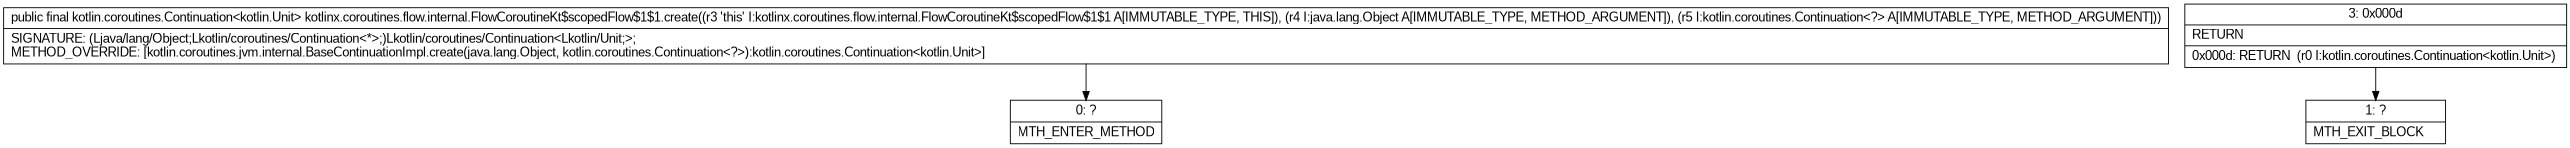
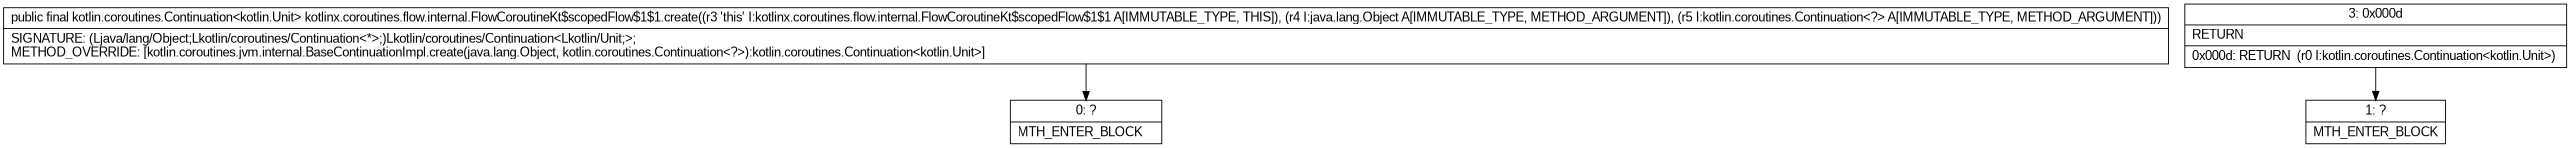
(1086, 132) -> (1080, 132)
(2368, 132) -> (2376, 132)
